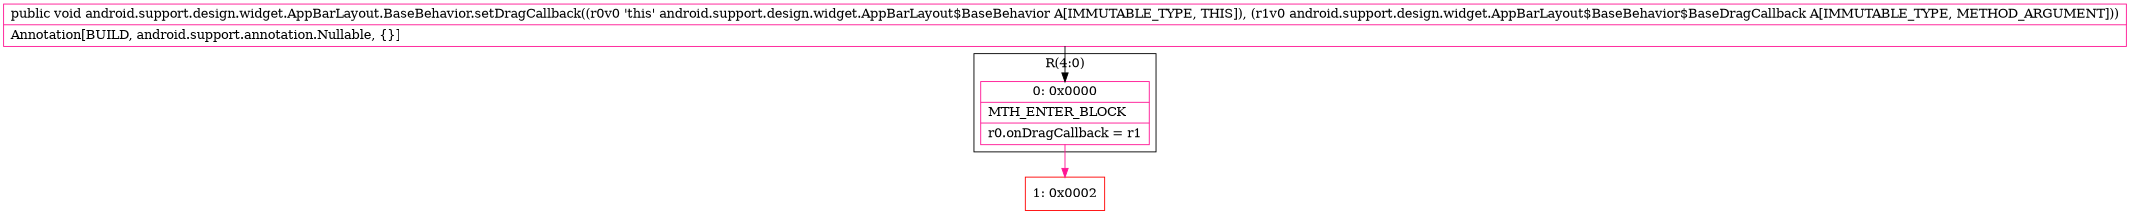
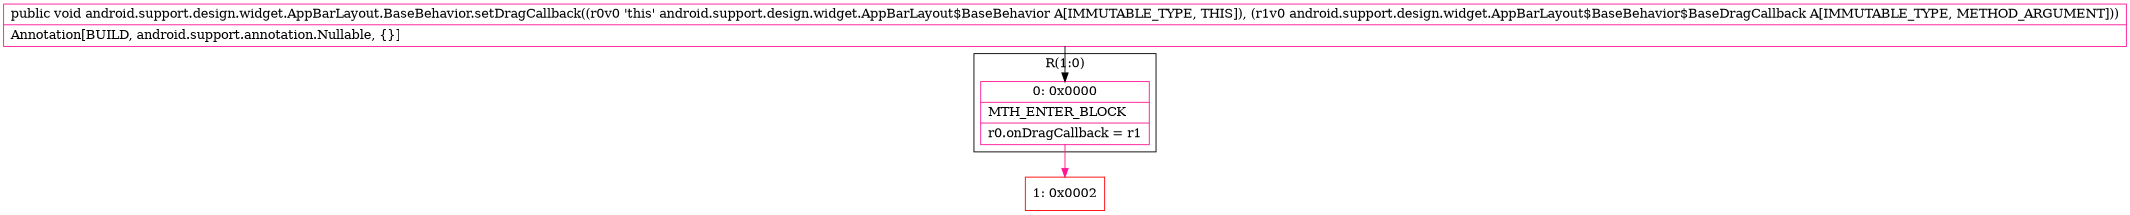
(1065, 64) -> (1065, 64)
